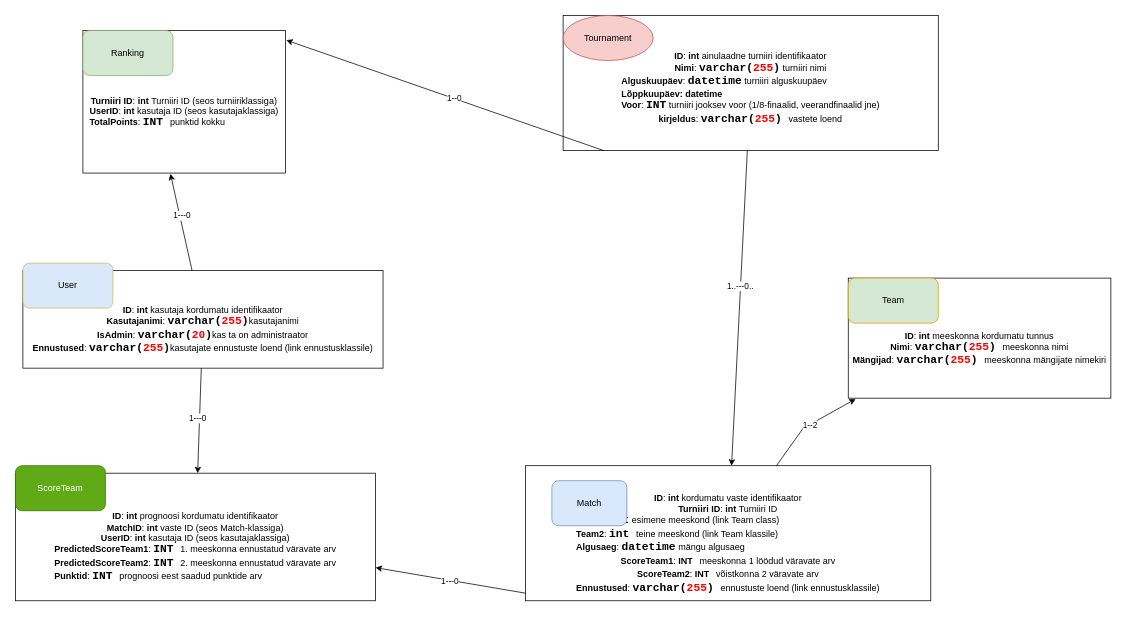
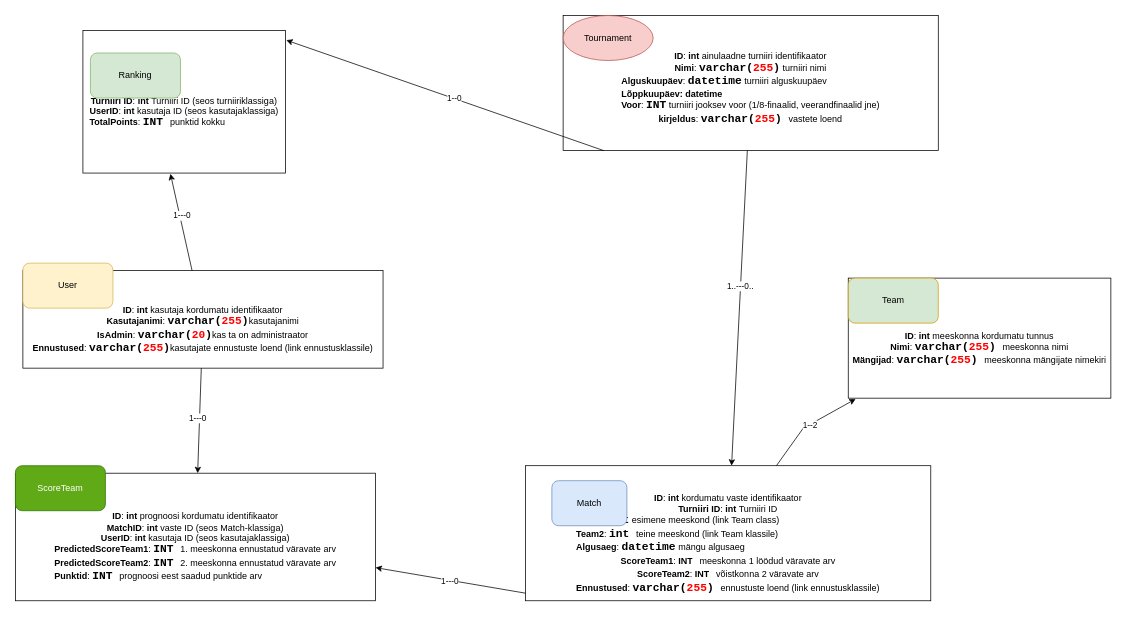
(128, 53) -> (135, 75)
(68, 285) -> (68, 285)
